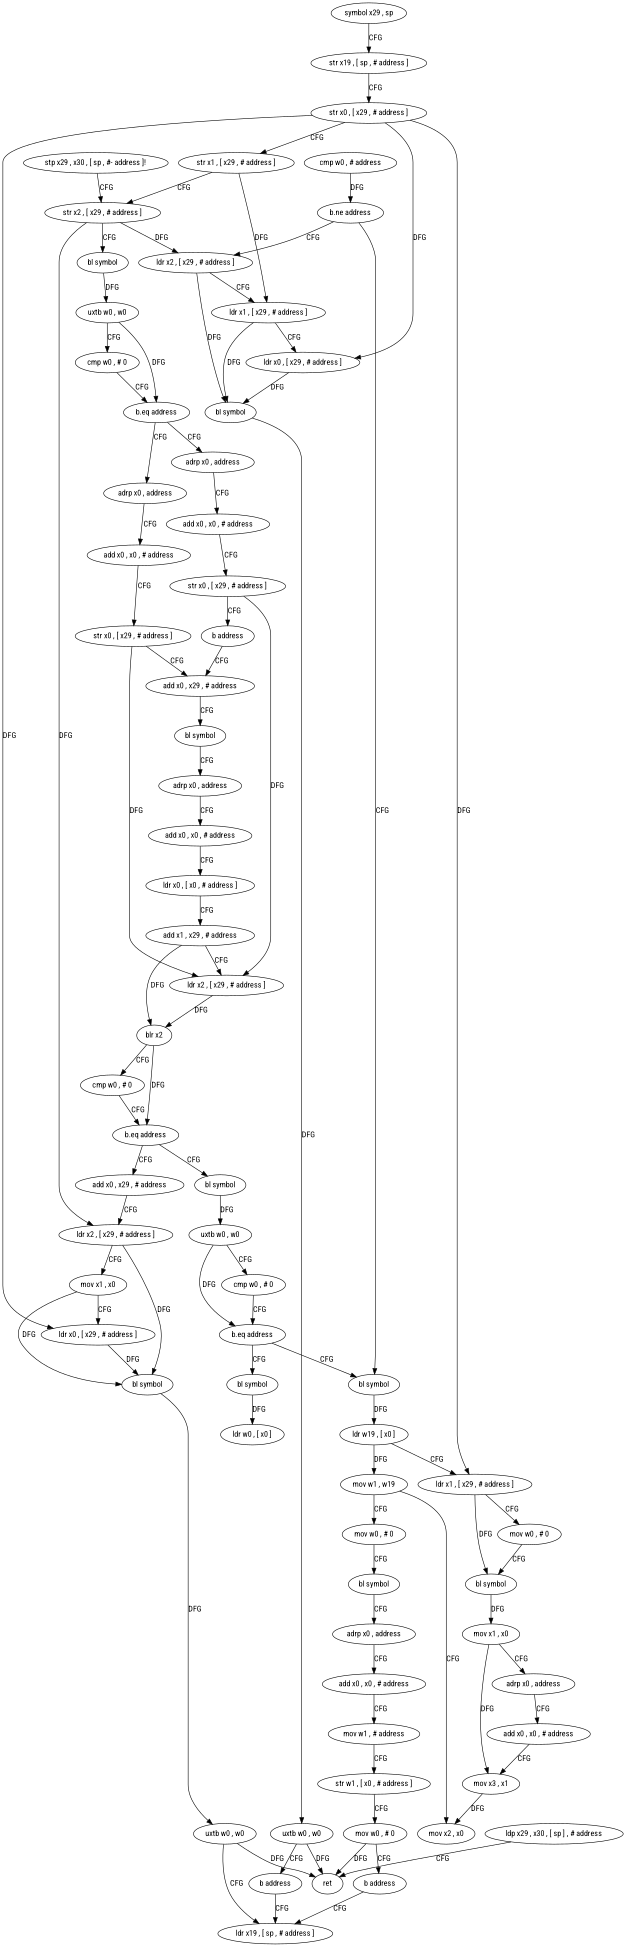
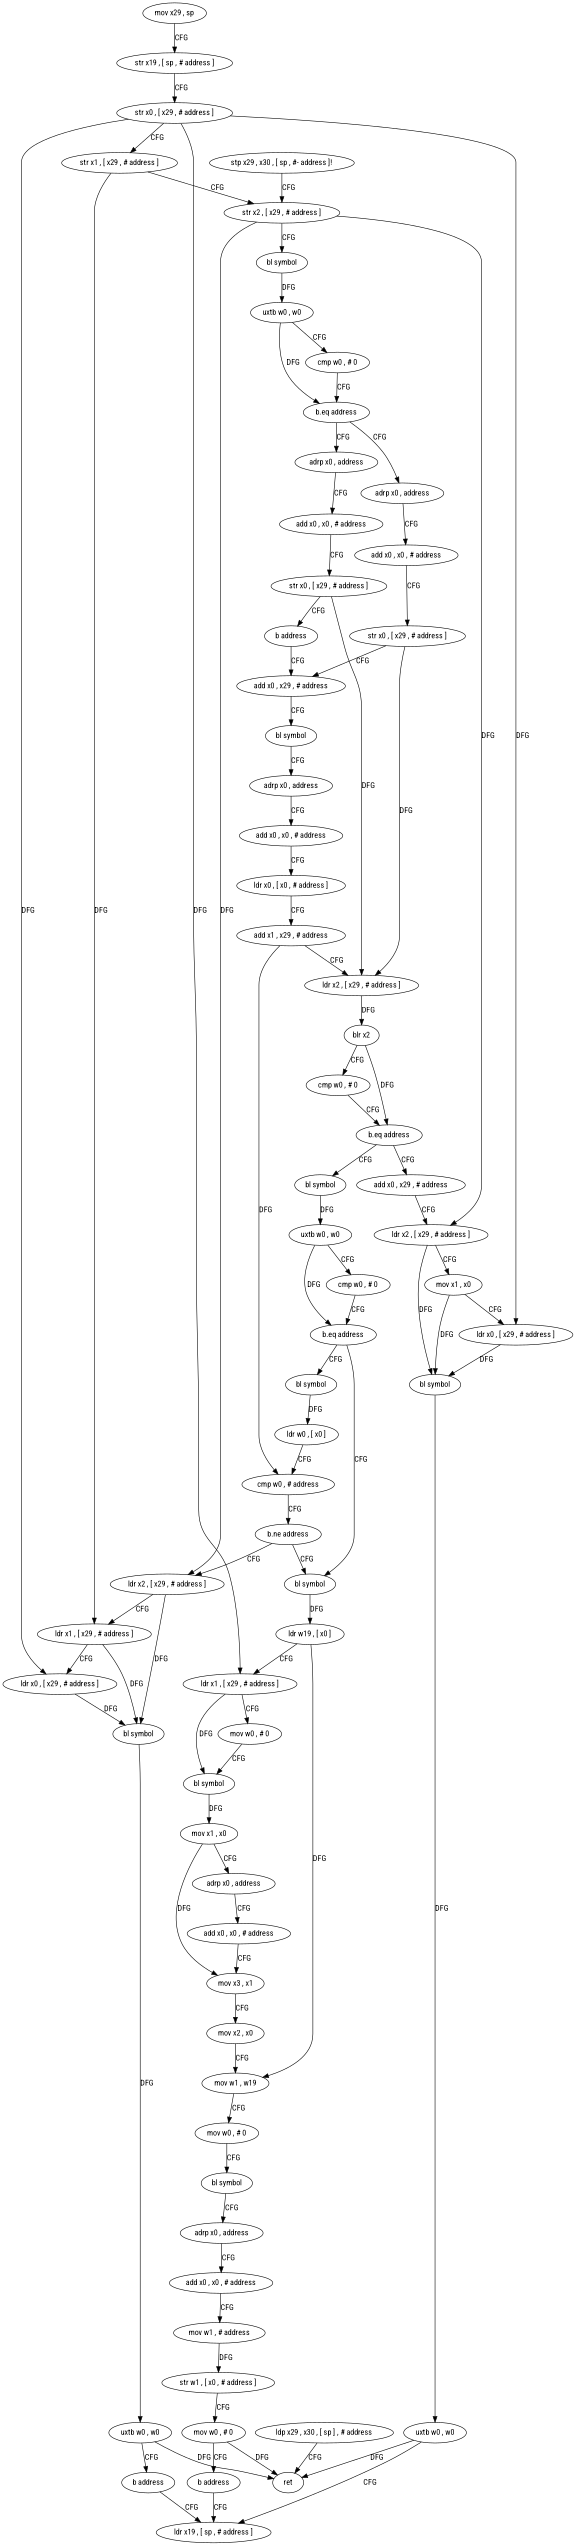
(369, 13) -> (175, 13)
(357, 188) -> (295, 1509)
(151, 976) -> (259, 1207)
none -> (298, 1457)
(446, 1642) -> (235, 2056)
(381, 1759) -> (226, 2358)
(478, 1809) -> (242, 2008)
